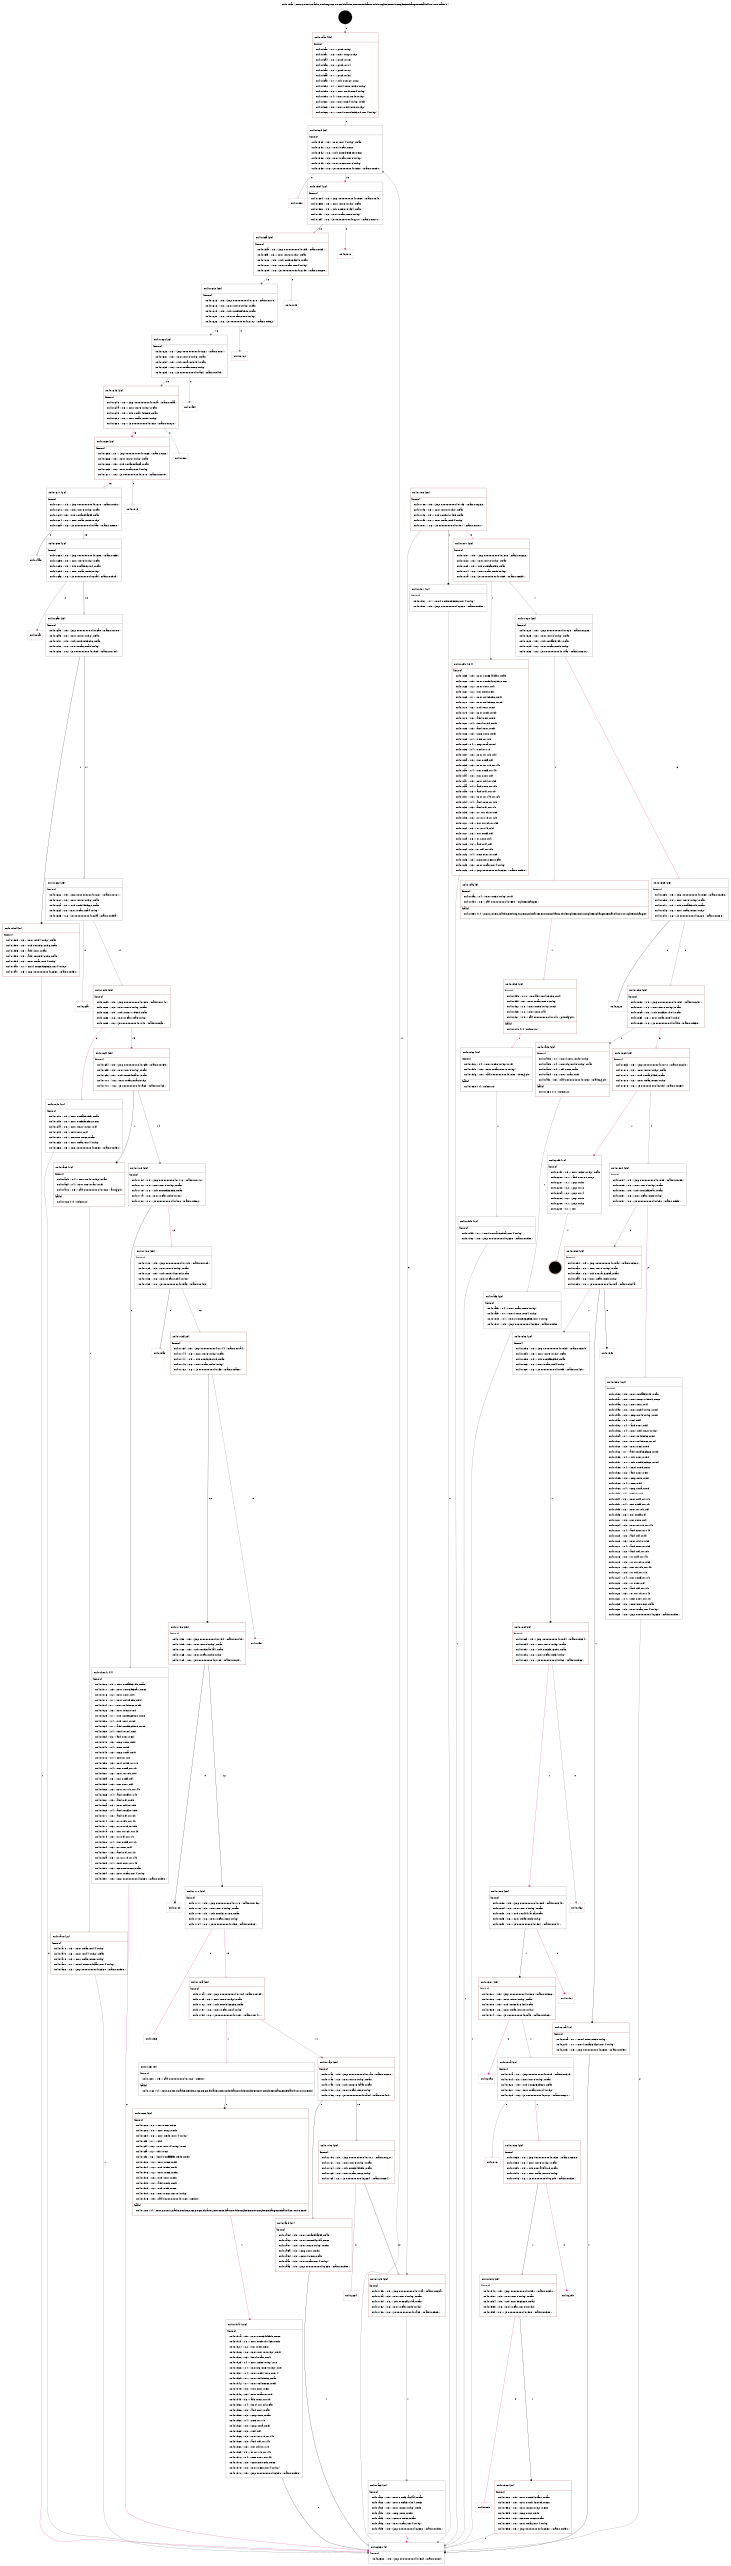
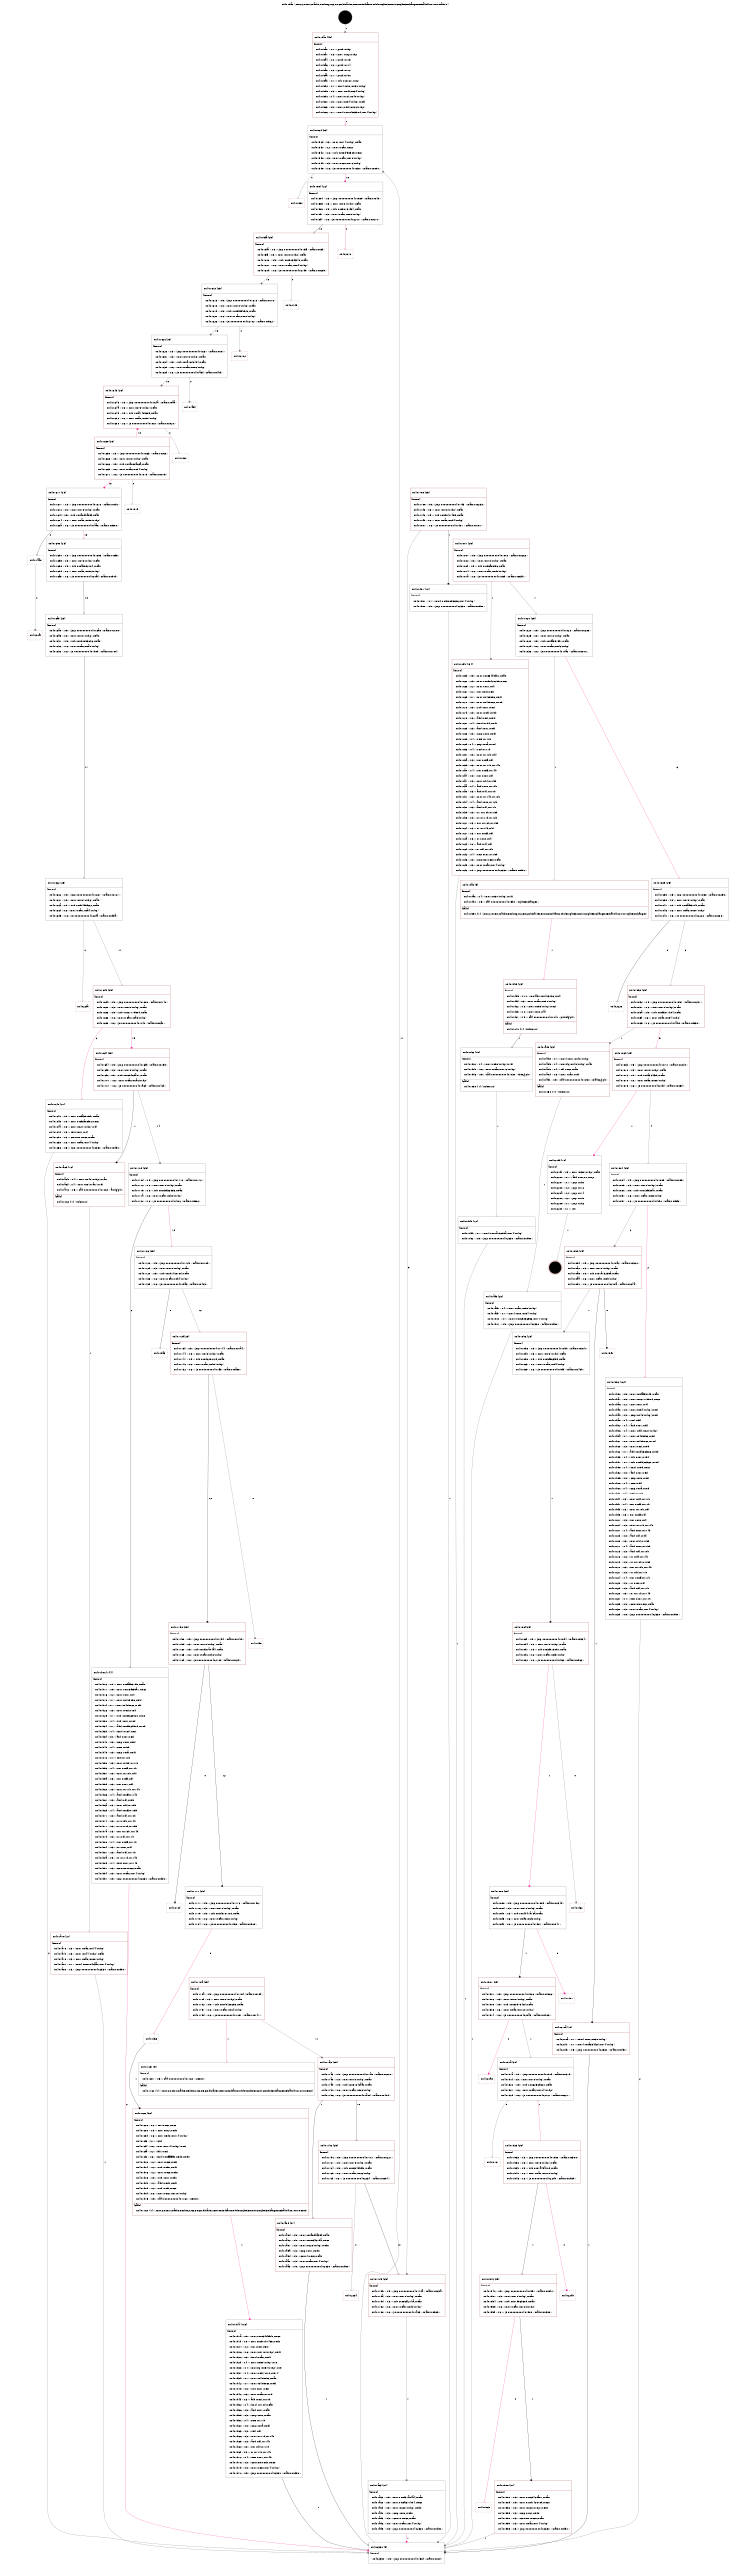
(345, 236) -> (345, 236)
(133, 432) -> (137, 434)
(109, 483) -> (109, 483)
(469, 534) -> none
(50, 604) -> (35, 597)
(41, 950) -> none
(517, 1040) -> (517, 1040)
(225, 1953) -> none
(225, 2101) -> (130, 2074)
(537, 2120) -> (539, 2121)
